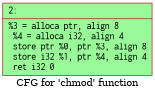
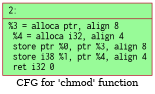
(77, 57) -> (77, 57)
